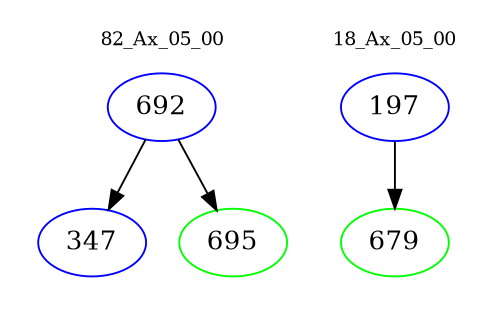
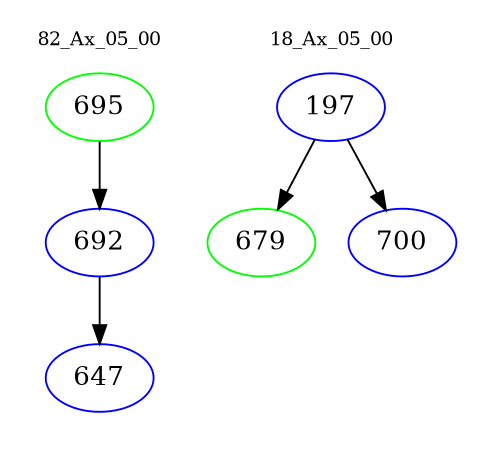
(193, 166) -> (100, 166)
(92, 243) -> (100, 378)
none -> (402, 243)
